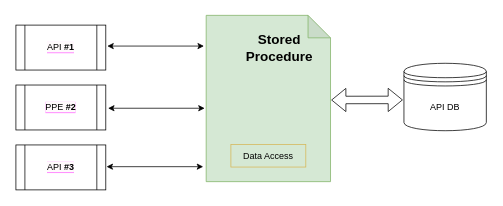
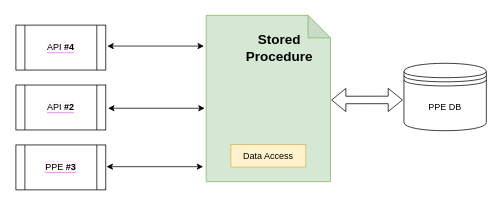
(60, 48) -> (60, 48)
(60, 108) -> (60, 108)
(445, 108) -> (445, 108)
(268, 156) -> (268, 156)
(60, 168) -> (60, 168)
